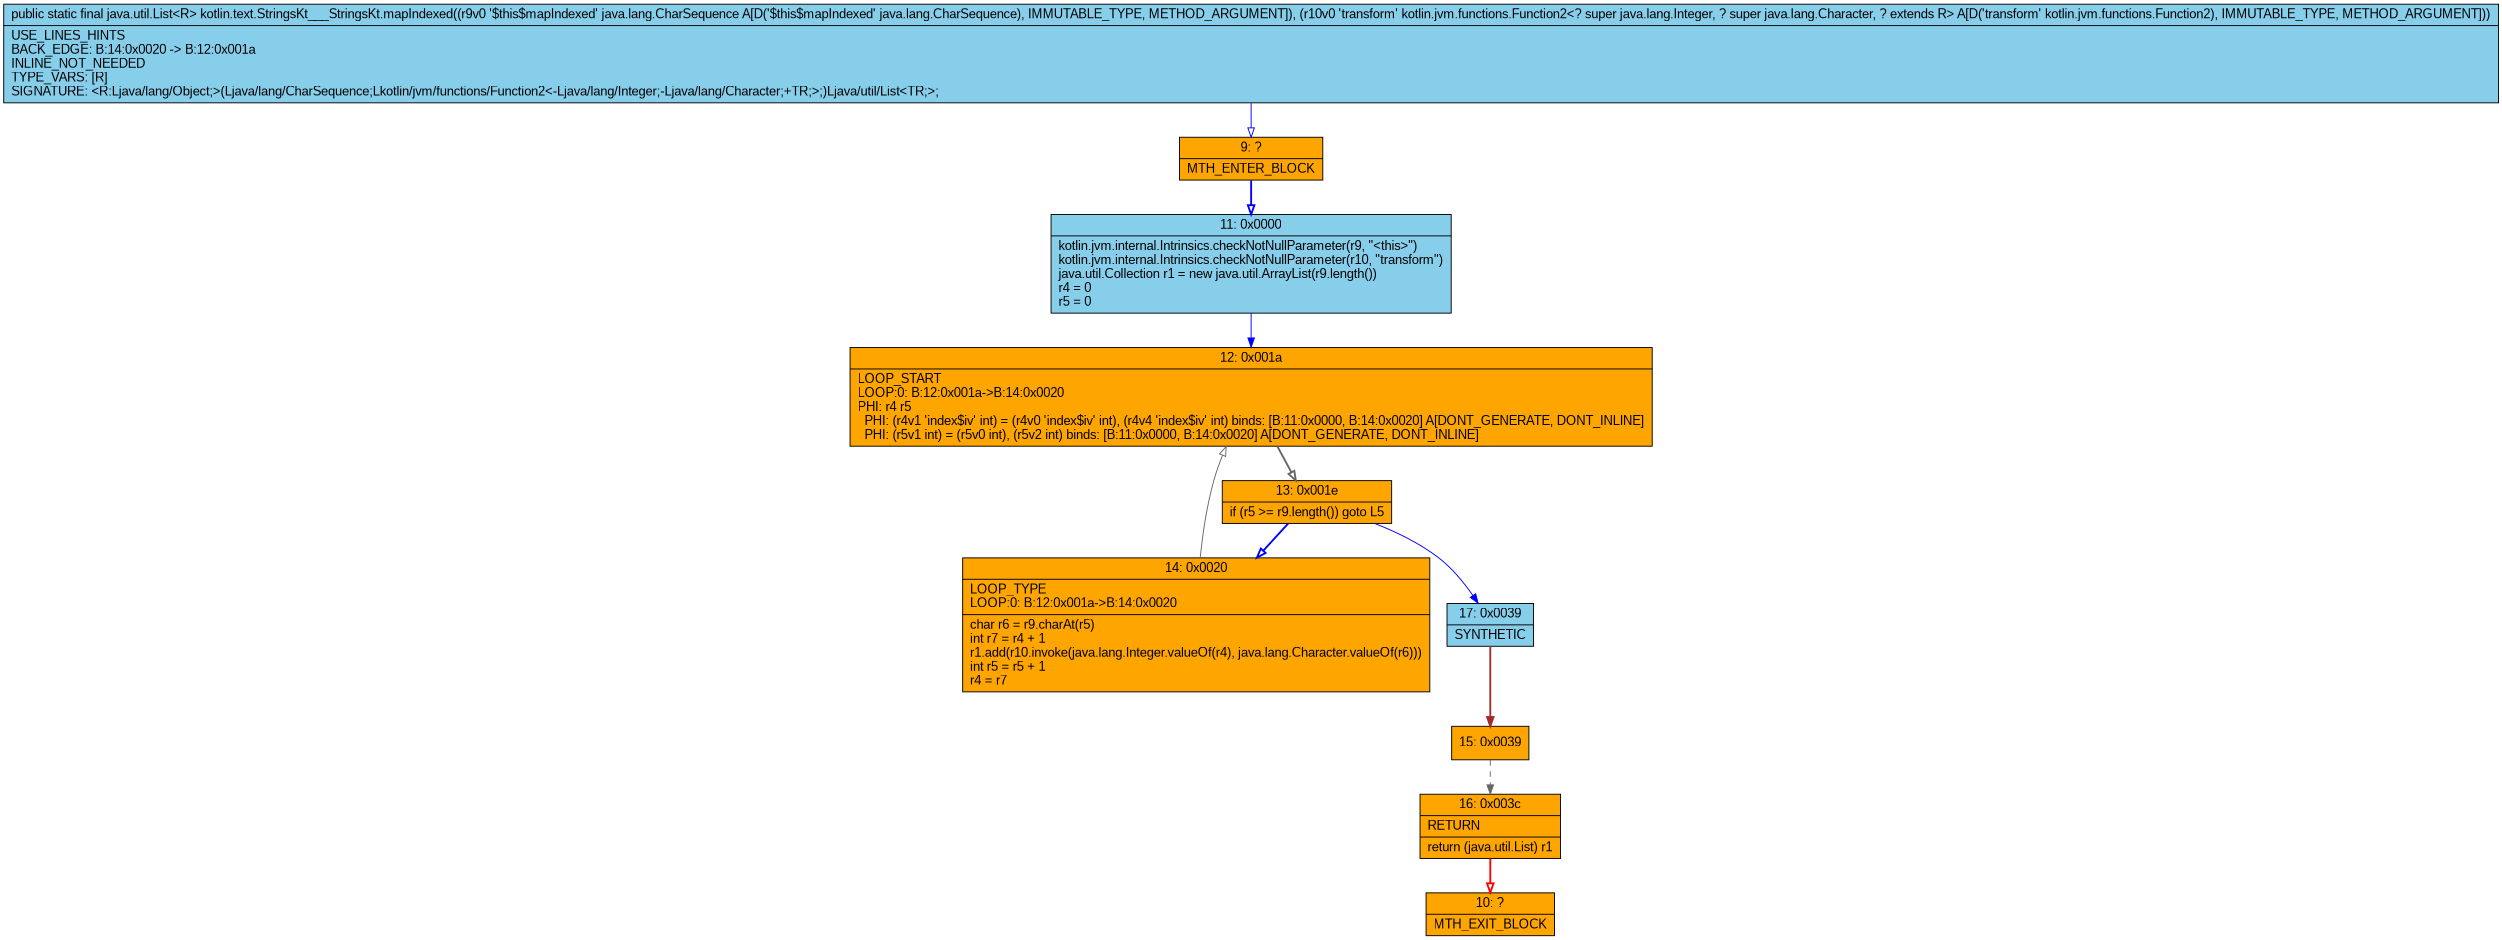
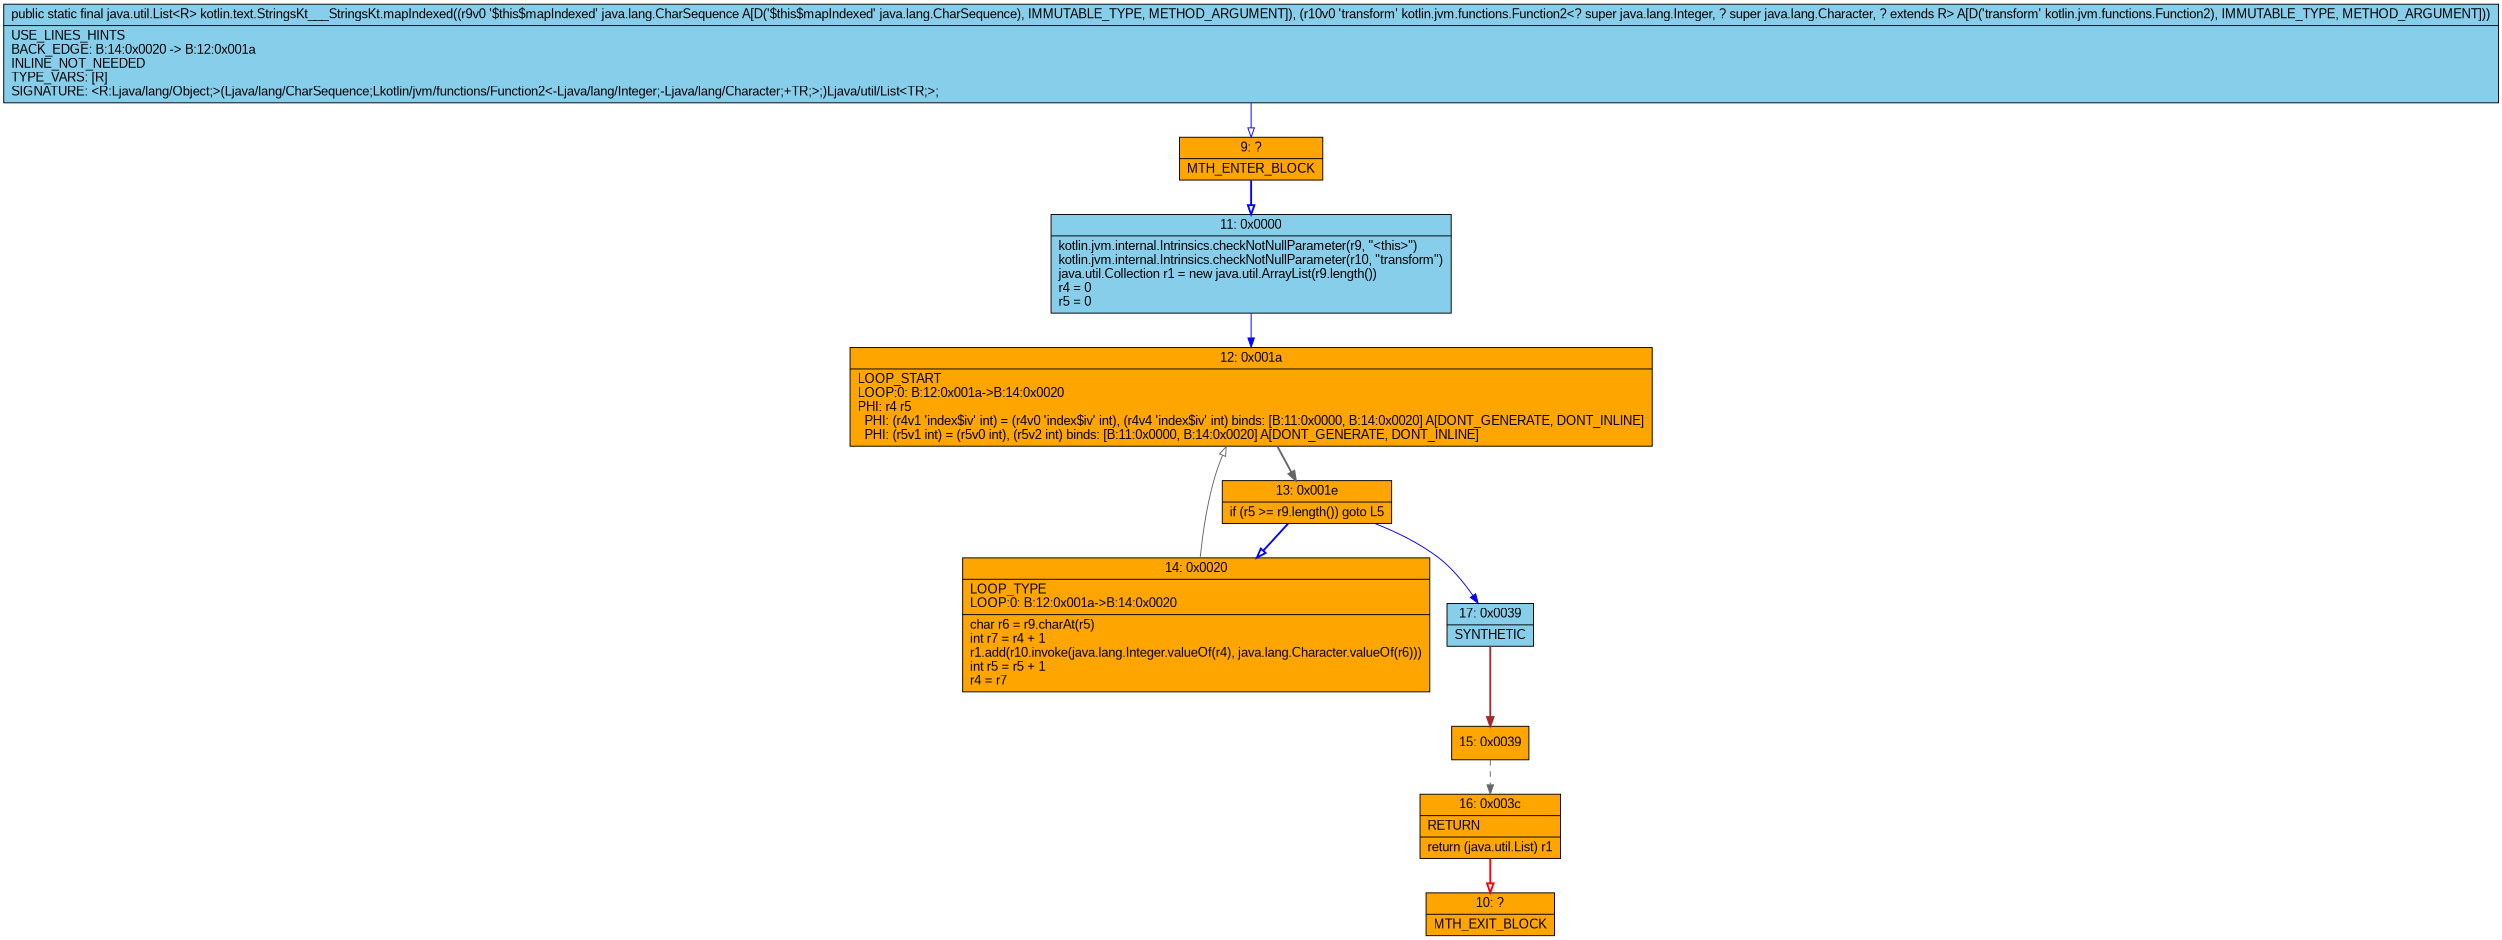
(1284, 459) -> (1284, 459)
